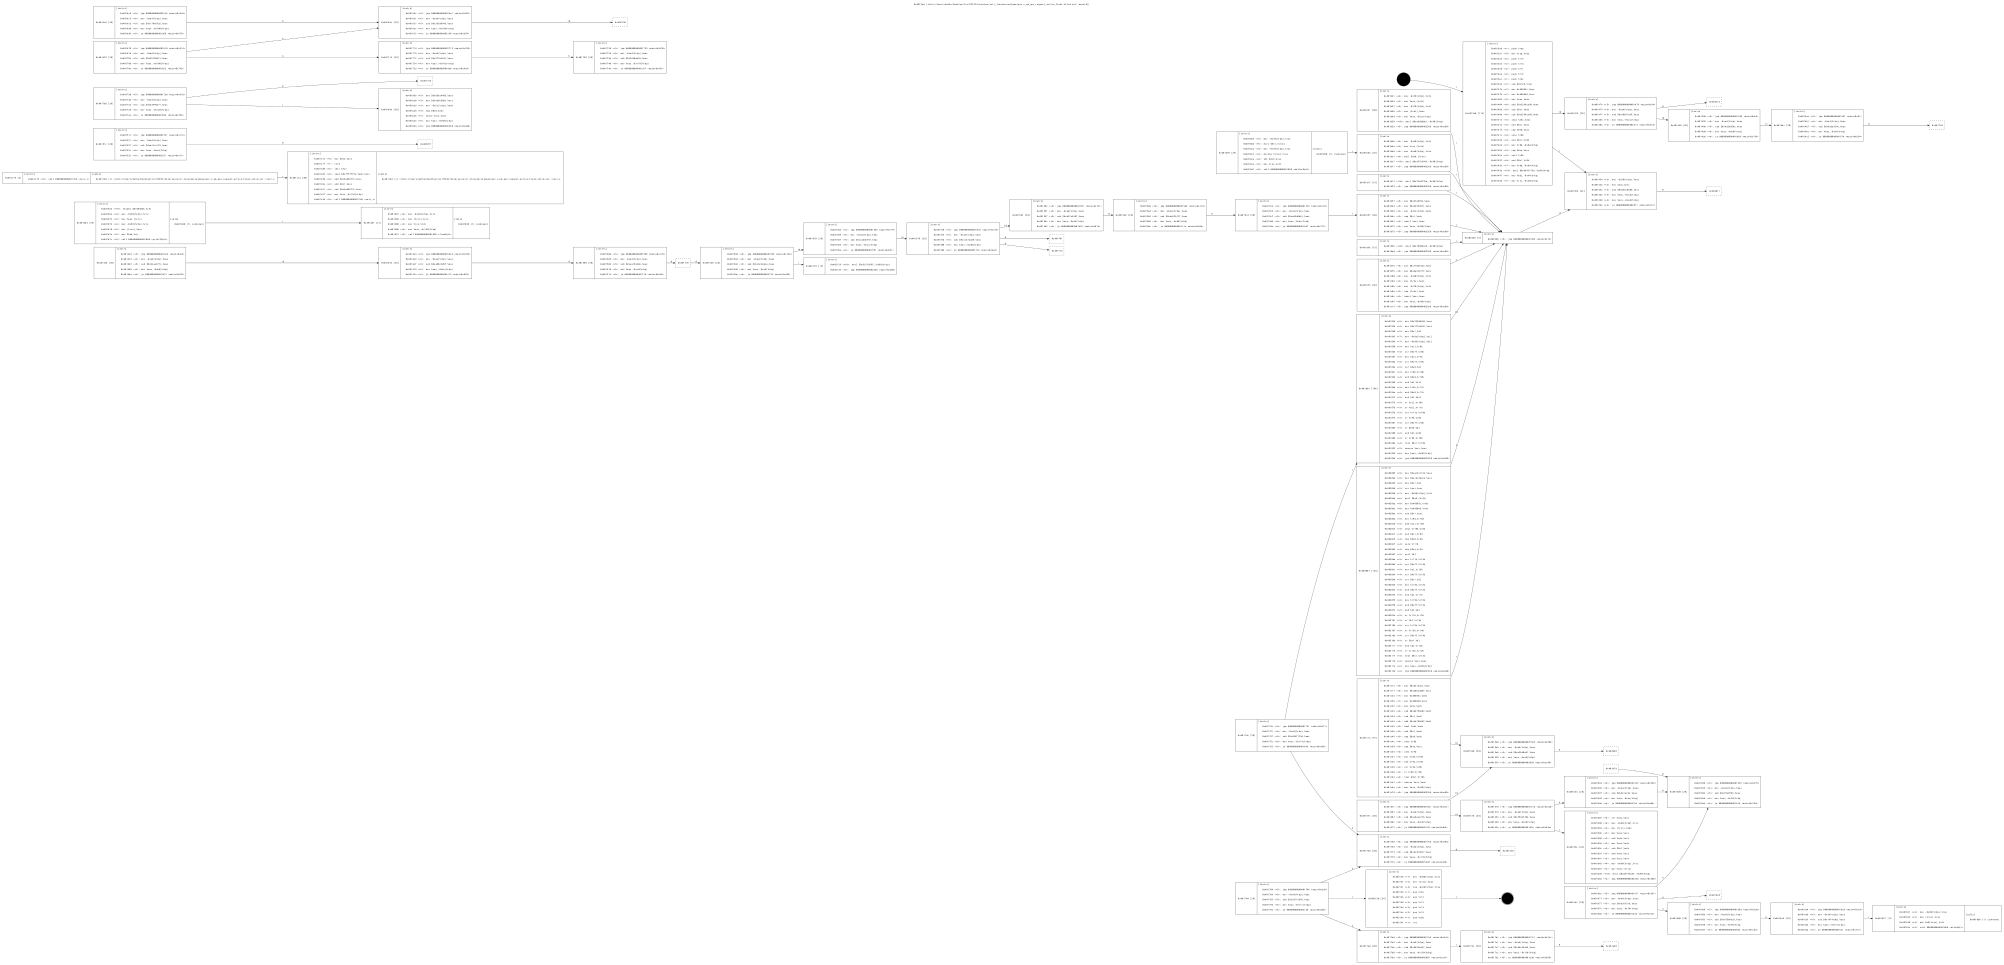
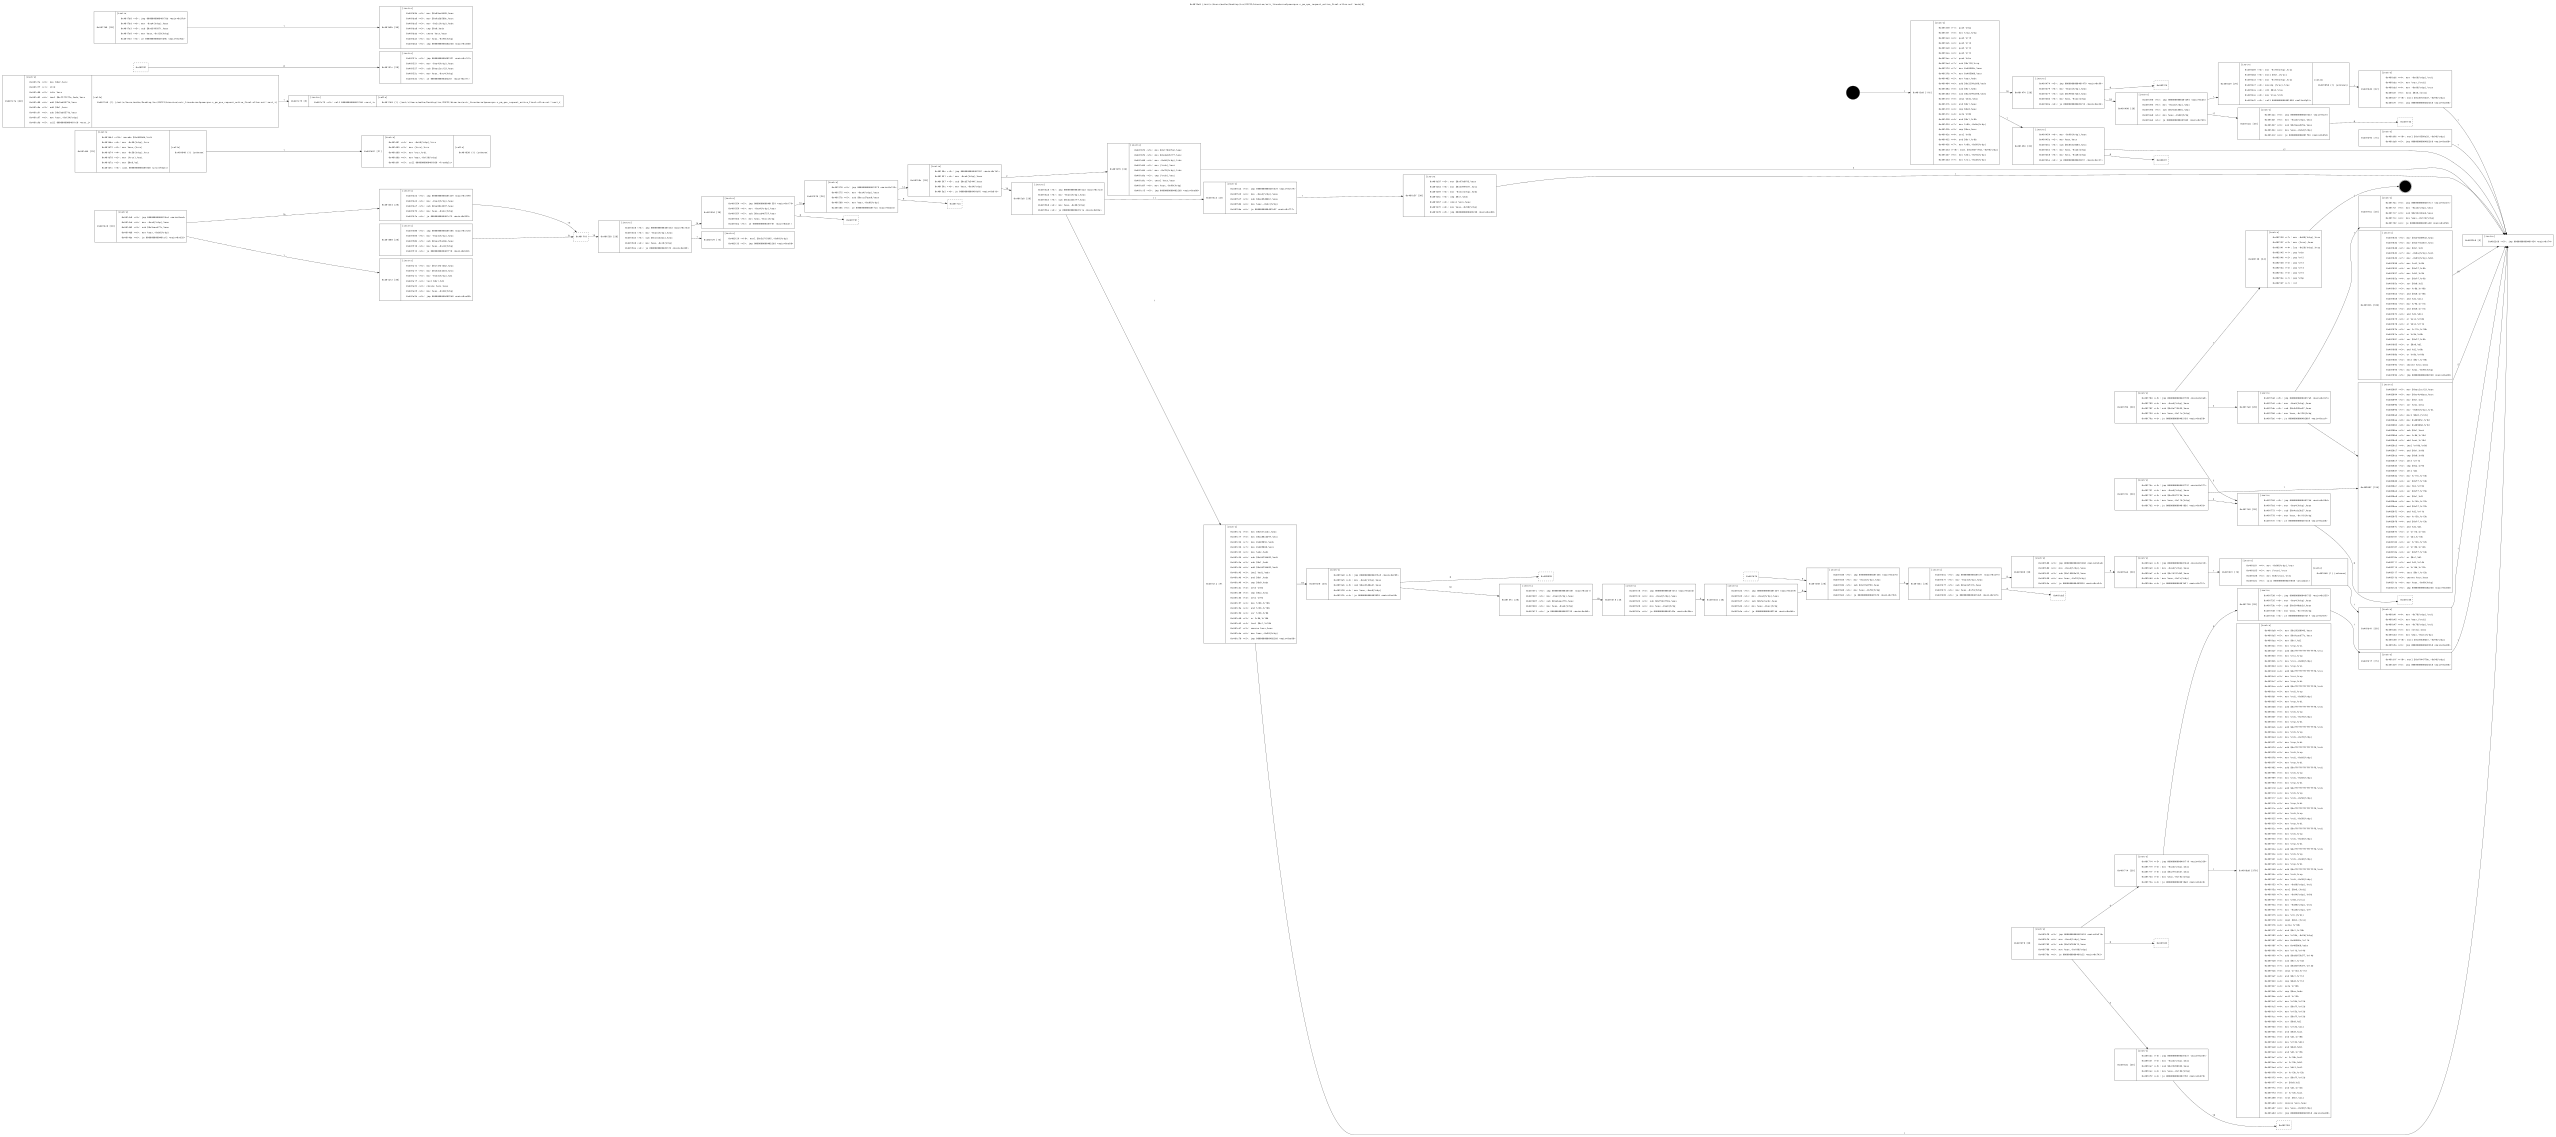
(140, 22) -> none
(425, 81) -> none
none -> (2212, 98)
(301, 144) -> (263, 67)
none -> (1053, 175)
(281, 178) -> (283, 101)
(1544, 221) -> (2324, 151)
(1024, 239) -> (818, 218)
(522, 263) -> (526, 211)
none -> (426, 280)
none -> (1143, 369)
none -> (2332, 439)
(1314, 590) -> (2282, 490)
none -> (2351, 599)
none -> (2352, 626)
(1470, 785) -> (1449, 592)
(1611, 847) -> none
(1686, 851) -> (1903, 584)
none -> (2284, 871)
none -> (2161, 943)
(1611, 946) -> none
